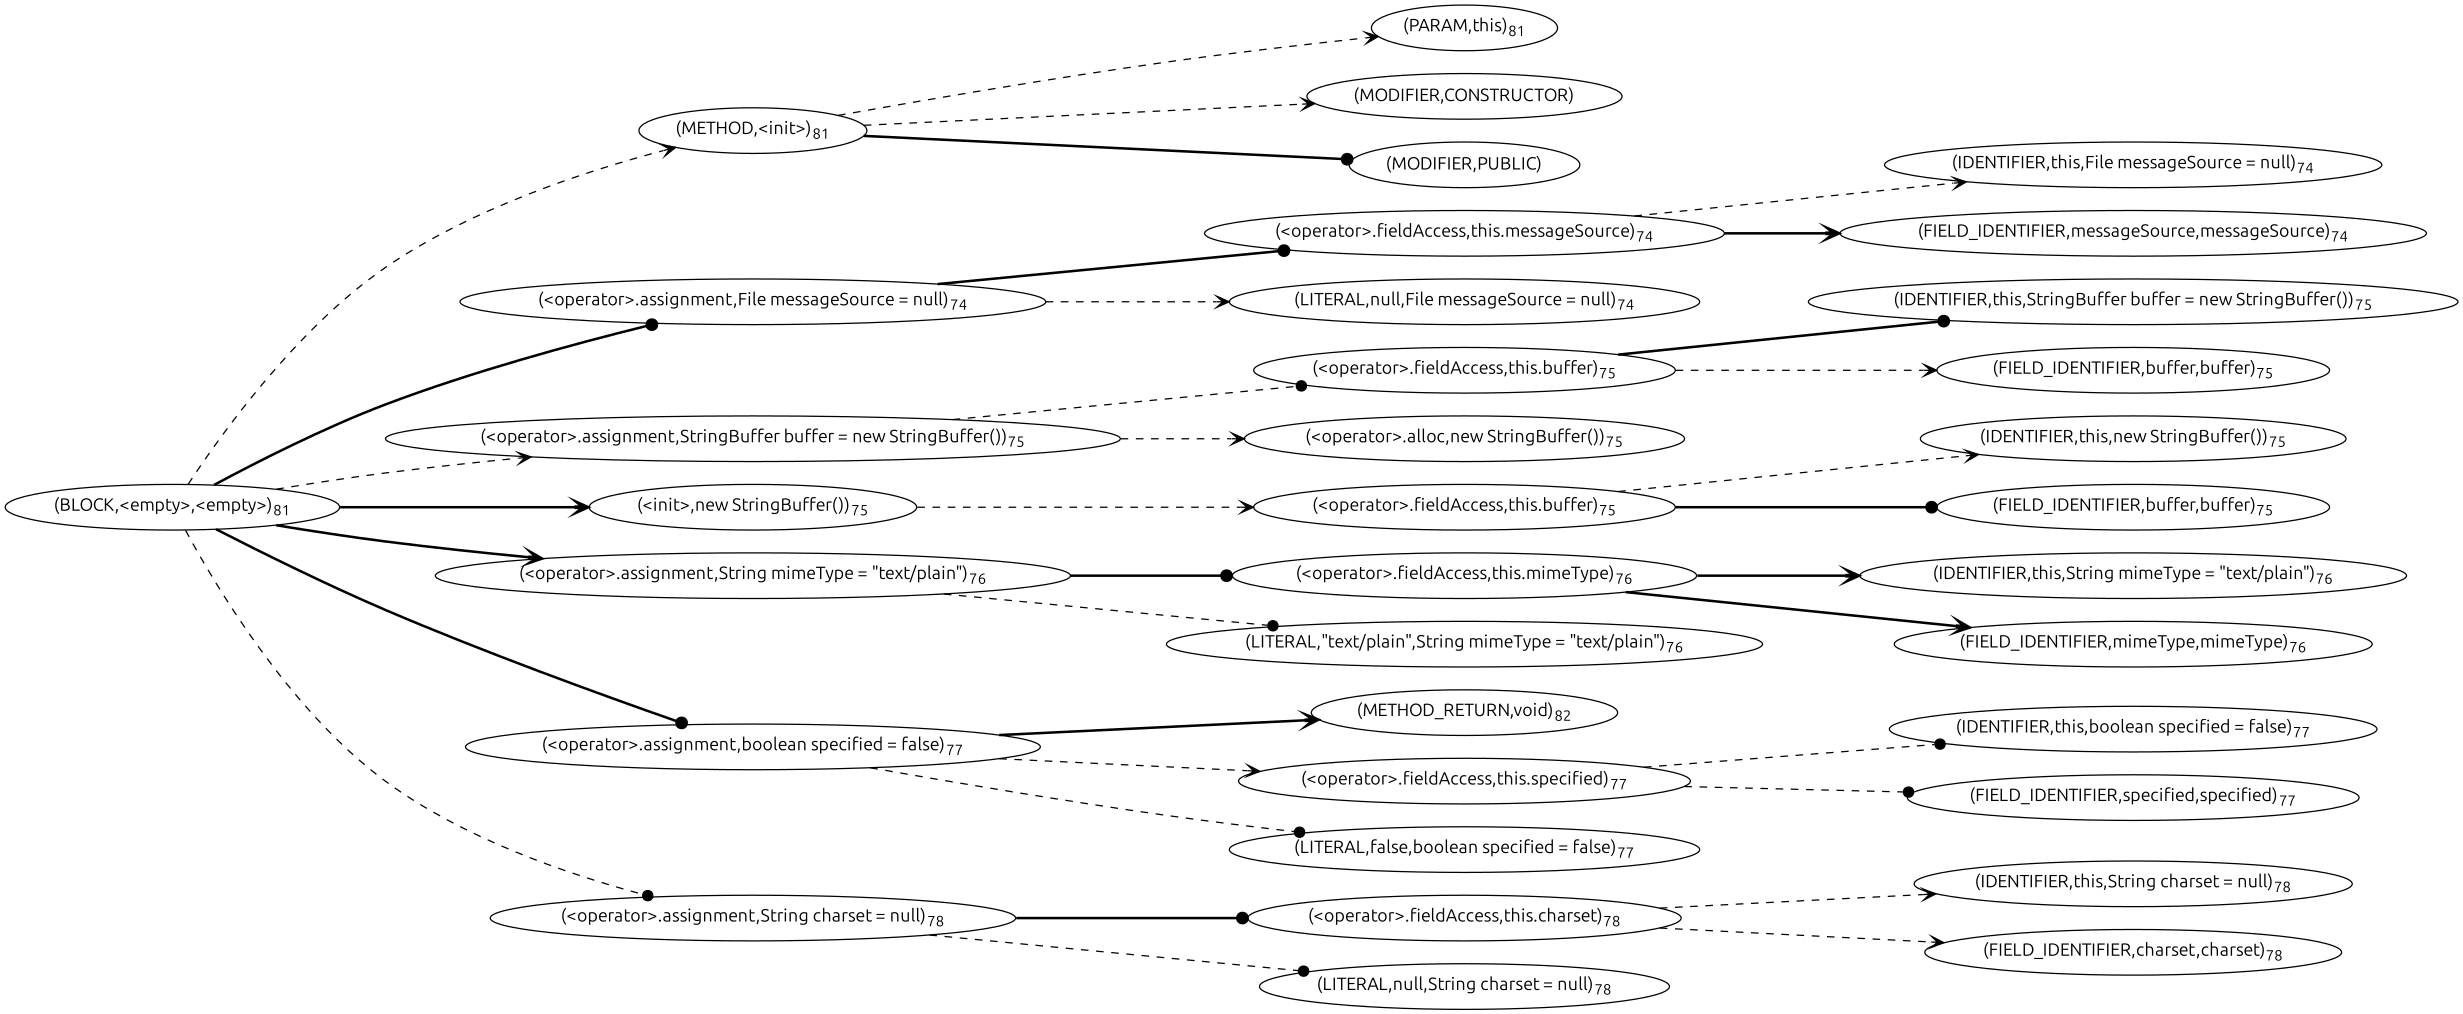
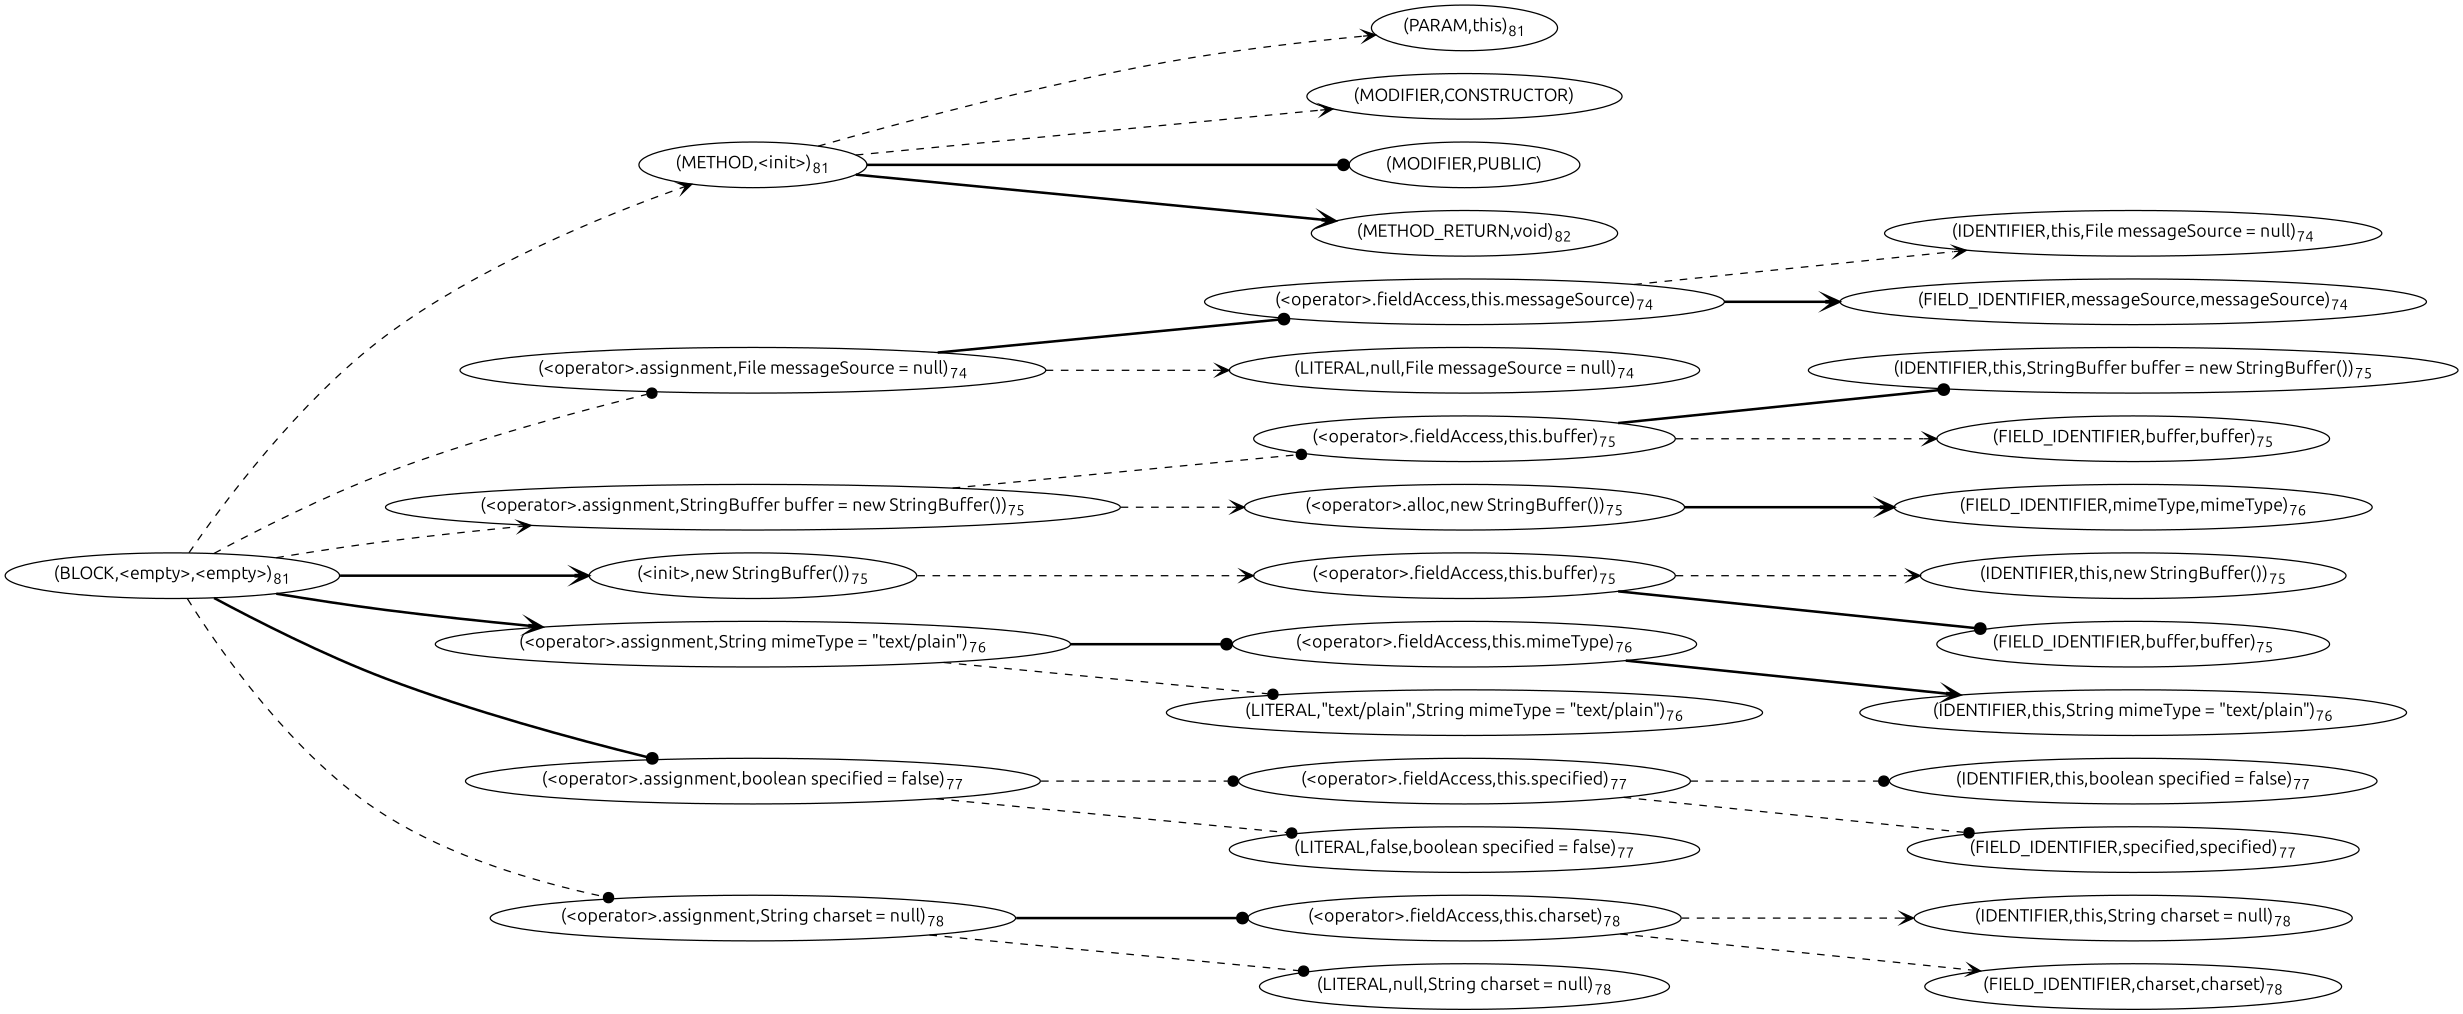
(425, 390) -> (425, 459)
(1791, 609) -> (1783, 507)
(1152, 728) -> (1089, 197)
(1123, 765) -> (1134, 781)
